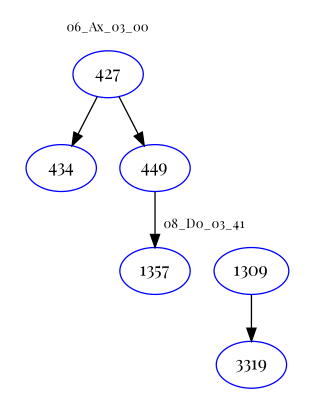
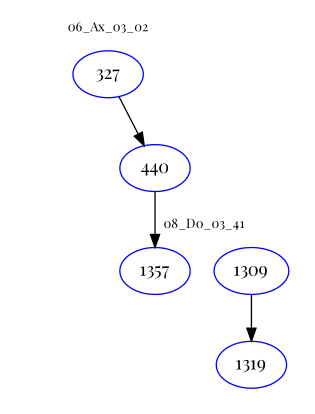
(108, 28) -> (108, 28)
(108, 74) -> (108, 74)
(61, 168) -> none
(155, 168) -> (155, 168)
(251, 365) -> (251, 365)
